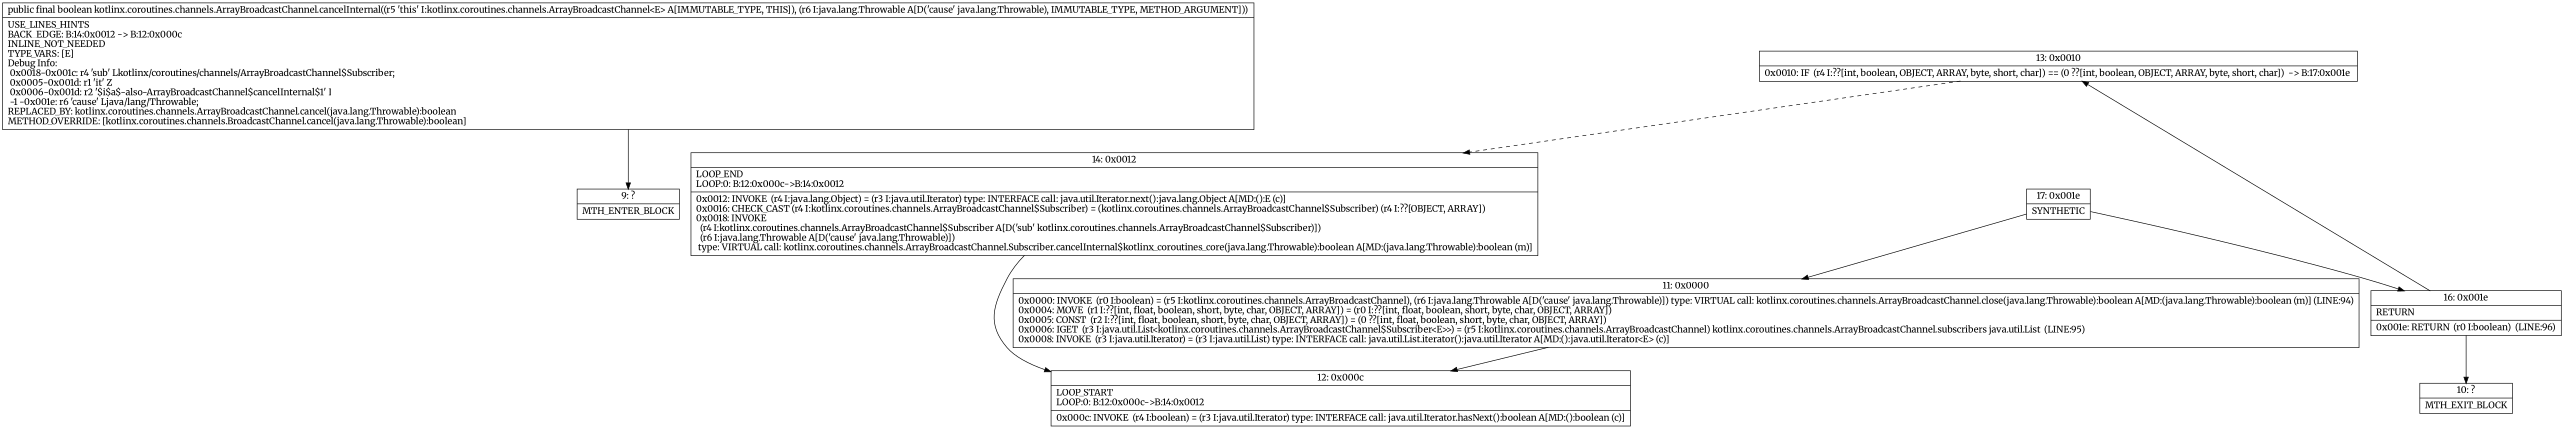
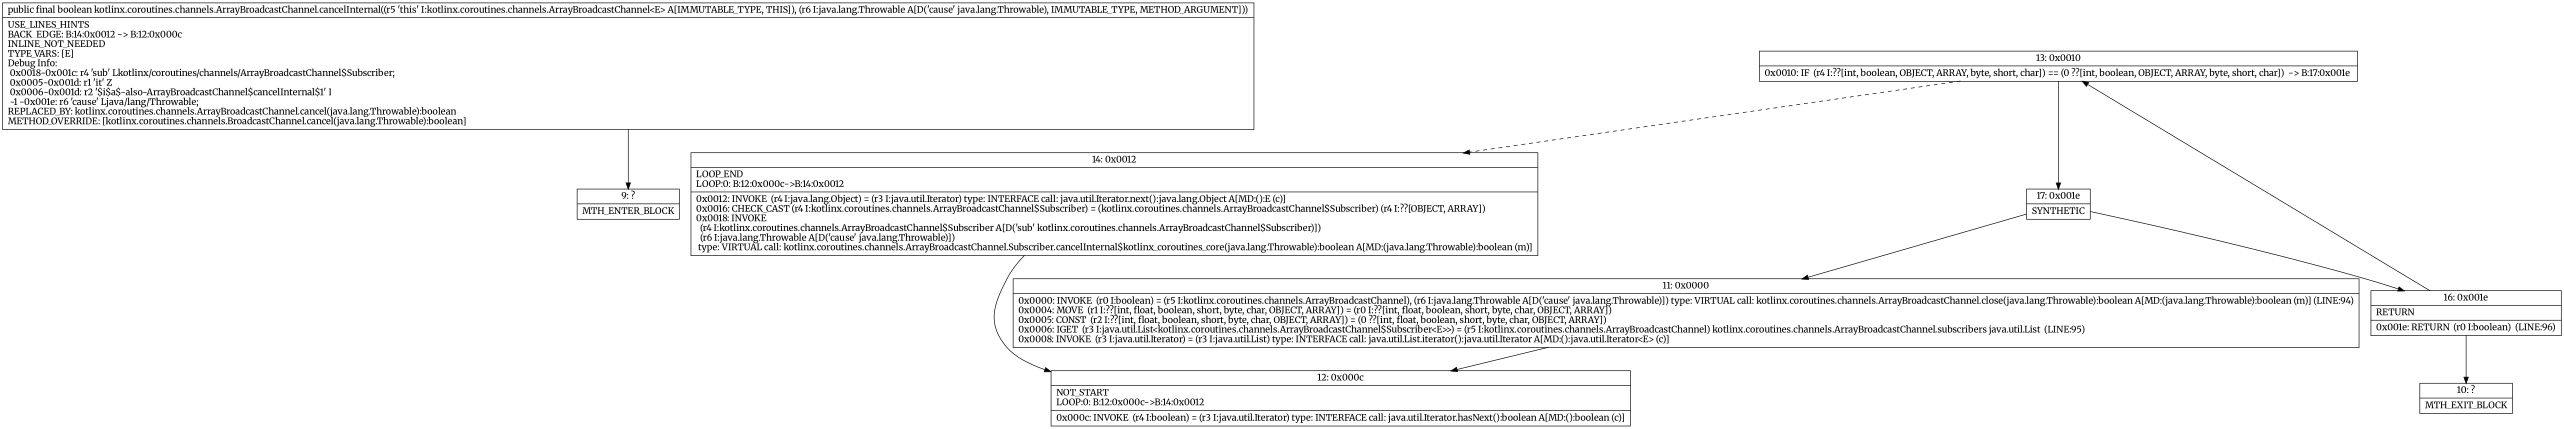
none -> (2058, 132)
(1085, 393) -> (1083, 393)
